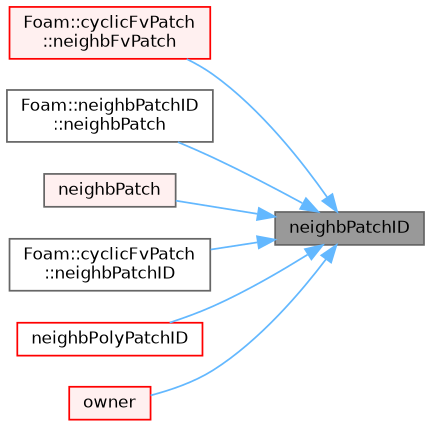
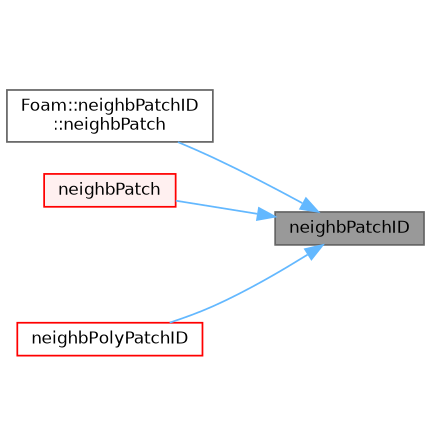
(110, 33) -> none
(110, 190) -> (110, 190)
(110, 265) -> none
(110, 403) -> none
